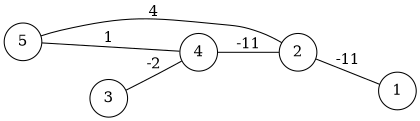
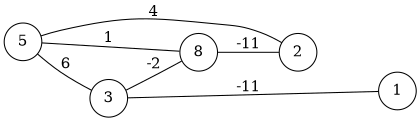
(199, 52) -> (199, 52)
(348, 72) -> (253, 95)
none -> (63, 74)
